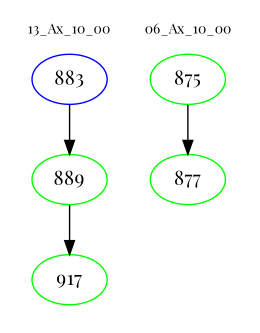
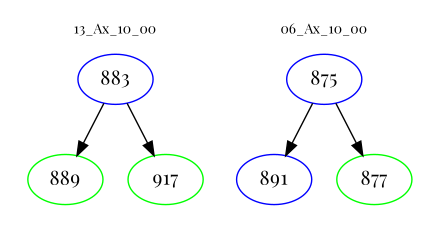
(188, 79) -> (324, 79)
none -> (274, 180)
(70, 223) -> (137, 123)
